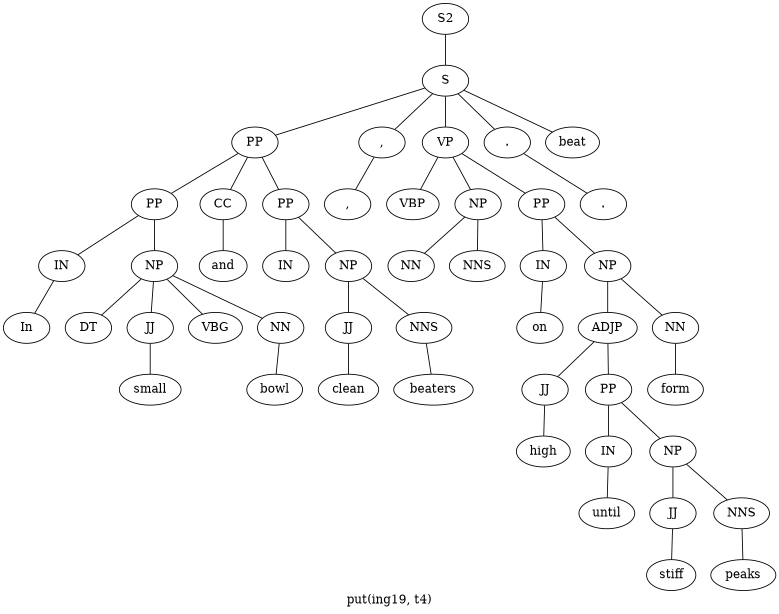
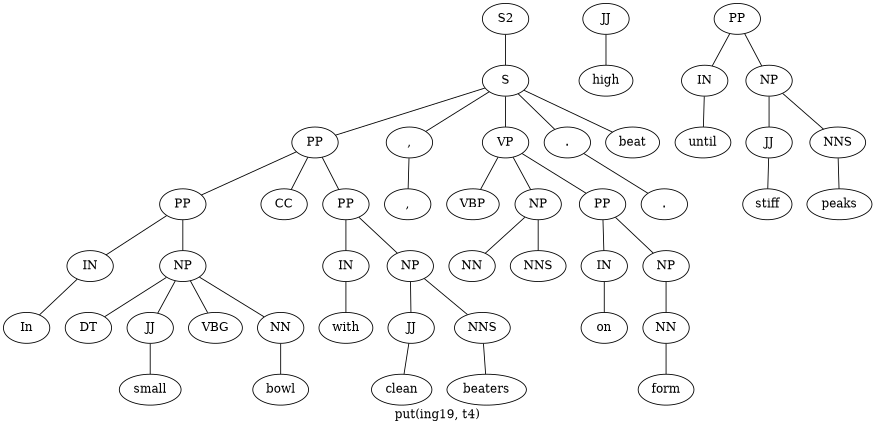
(223, 266) -> none
none -> (346, 328)
(608, 328) -> none
